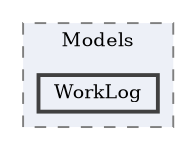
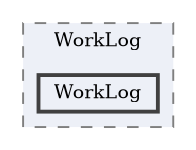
(98, 41) -> (98, 41)
